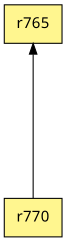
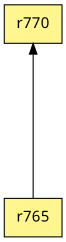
(33, 126) -> (33, 126)
